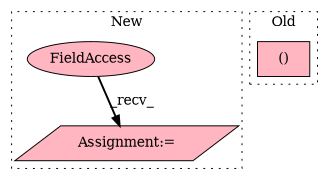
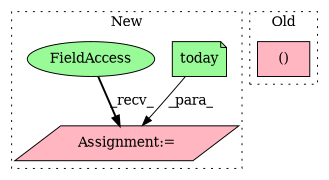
(91, 59) -> (91, 59)
none -> (199, 59)
